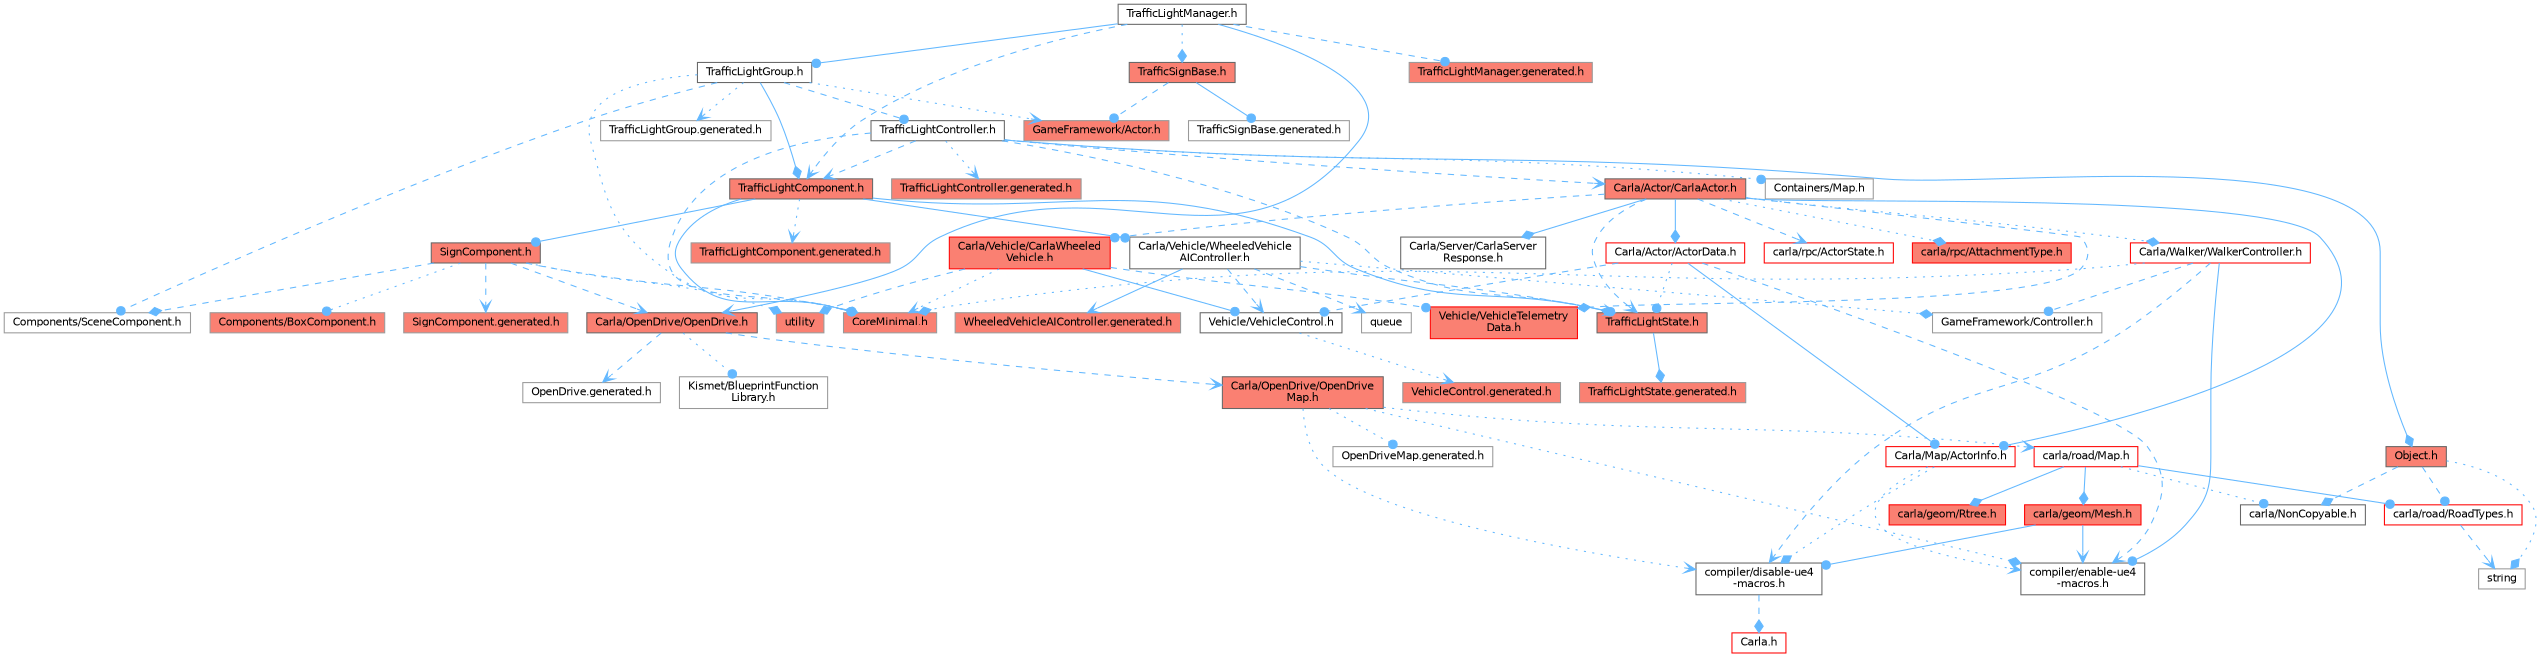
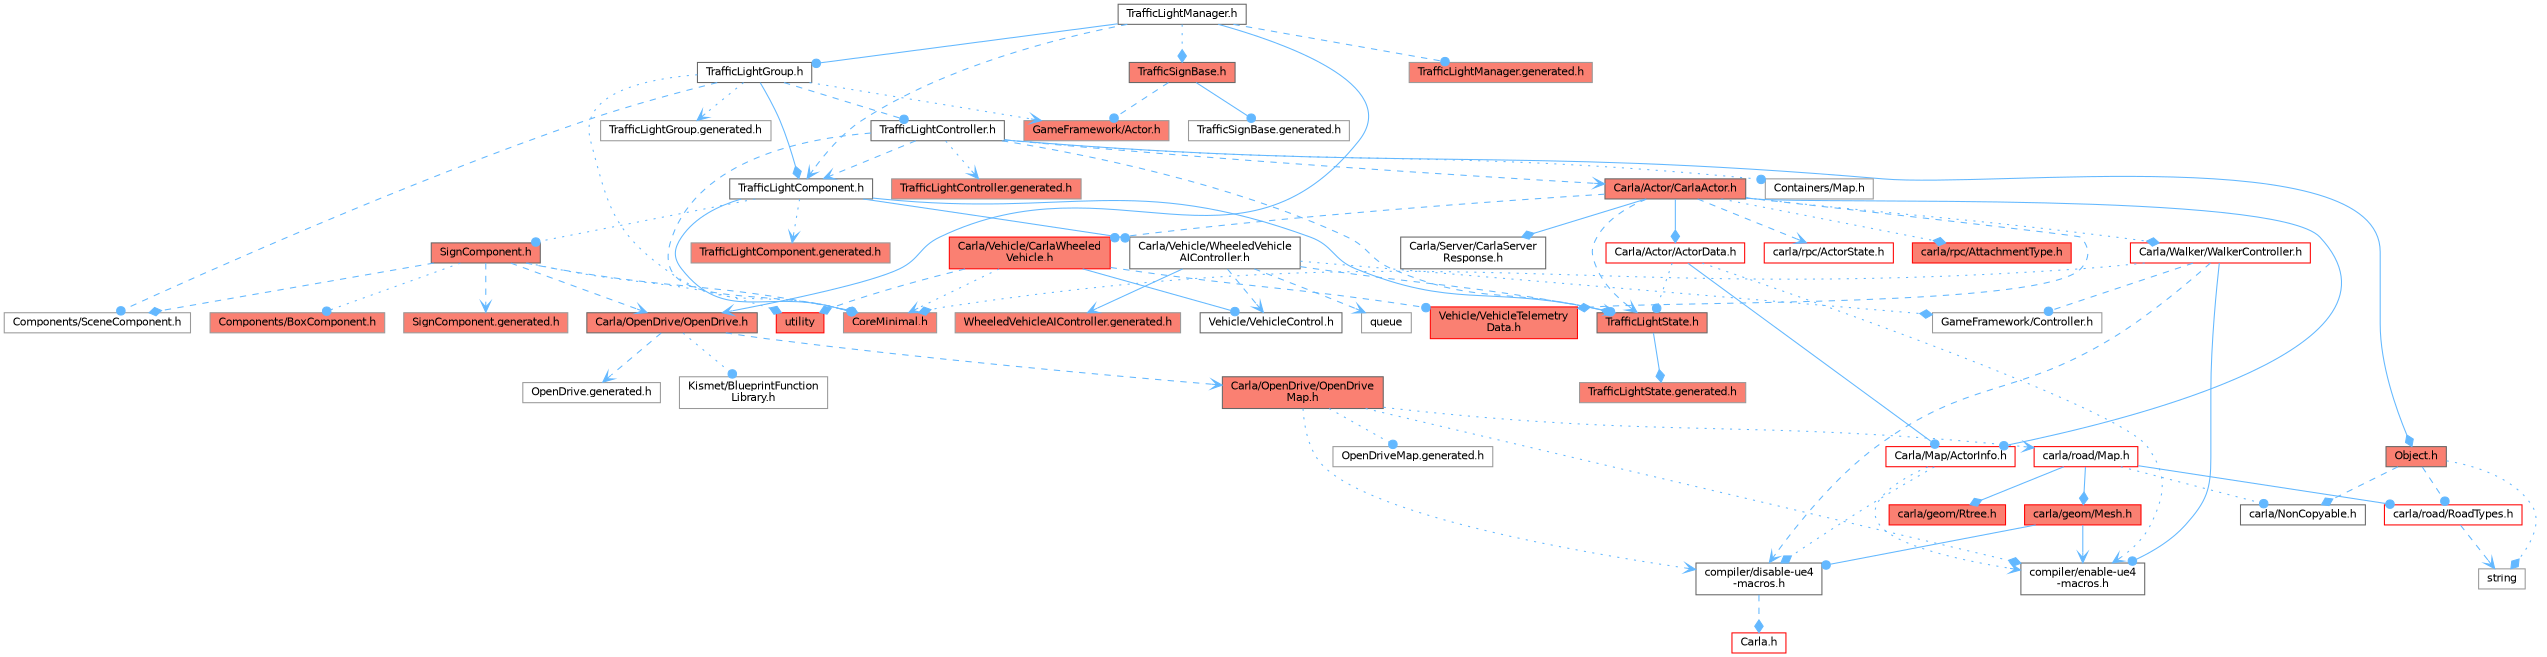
(801, 189) -> (801, 189)
(648, 220) -> (648, 220)
(1488, 284) -> none
(800, 323) -> (800, 323)
(1989, 368) -> (1989, 368)
(1482, 393) -> none
